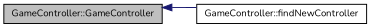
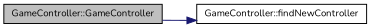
(184, 7) -> (175, 20)
